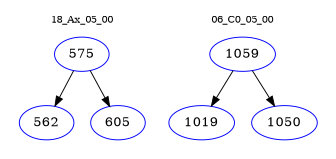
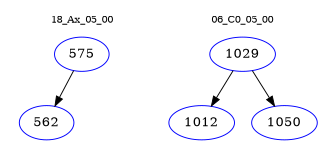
(243, 54) -> (243, 54)
(118, 123) -> none
(202, 123) -> (202, 123)
